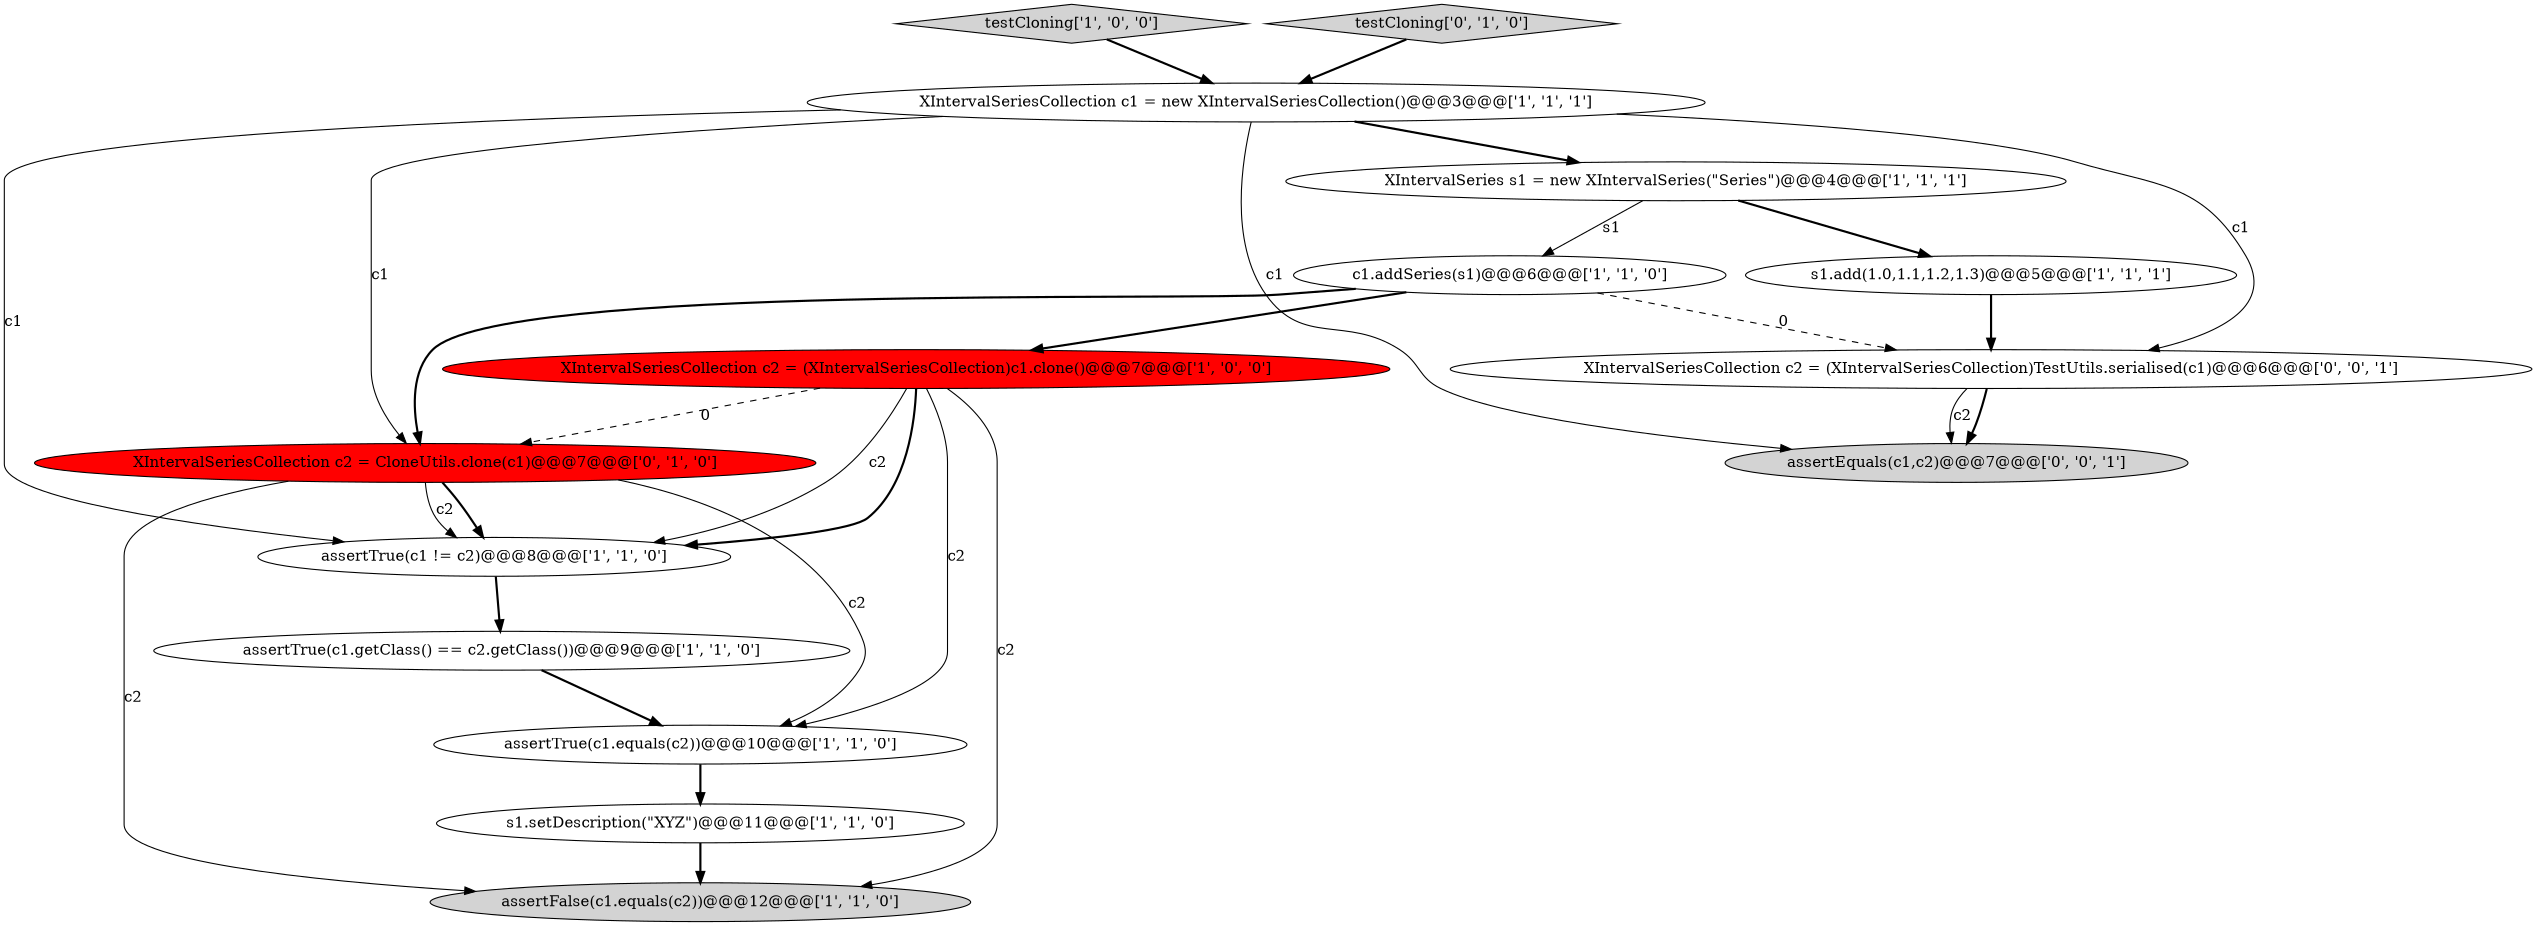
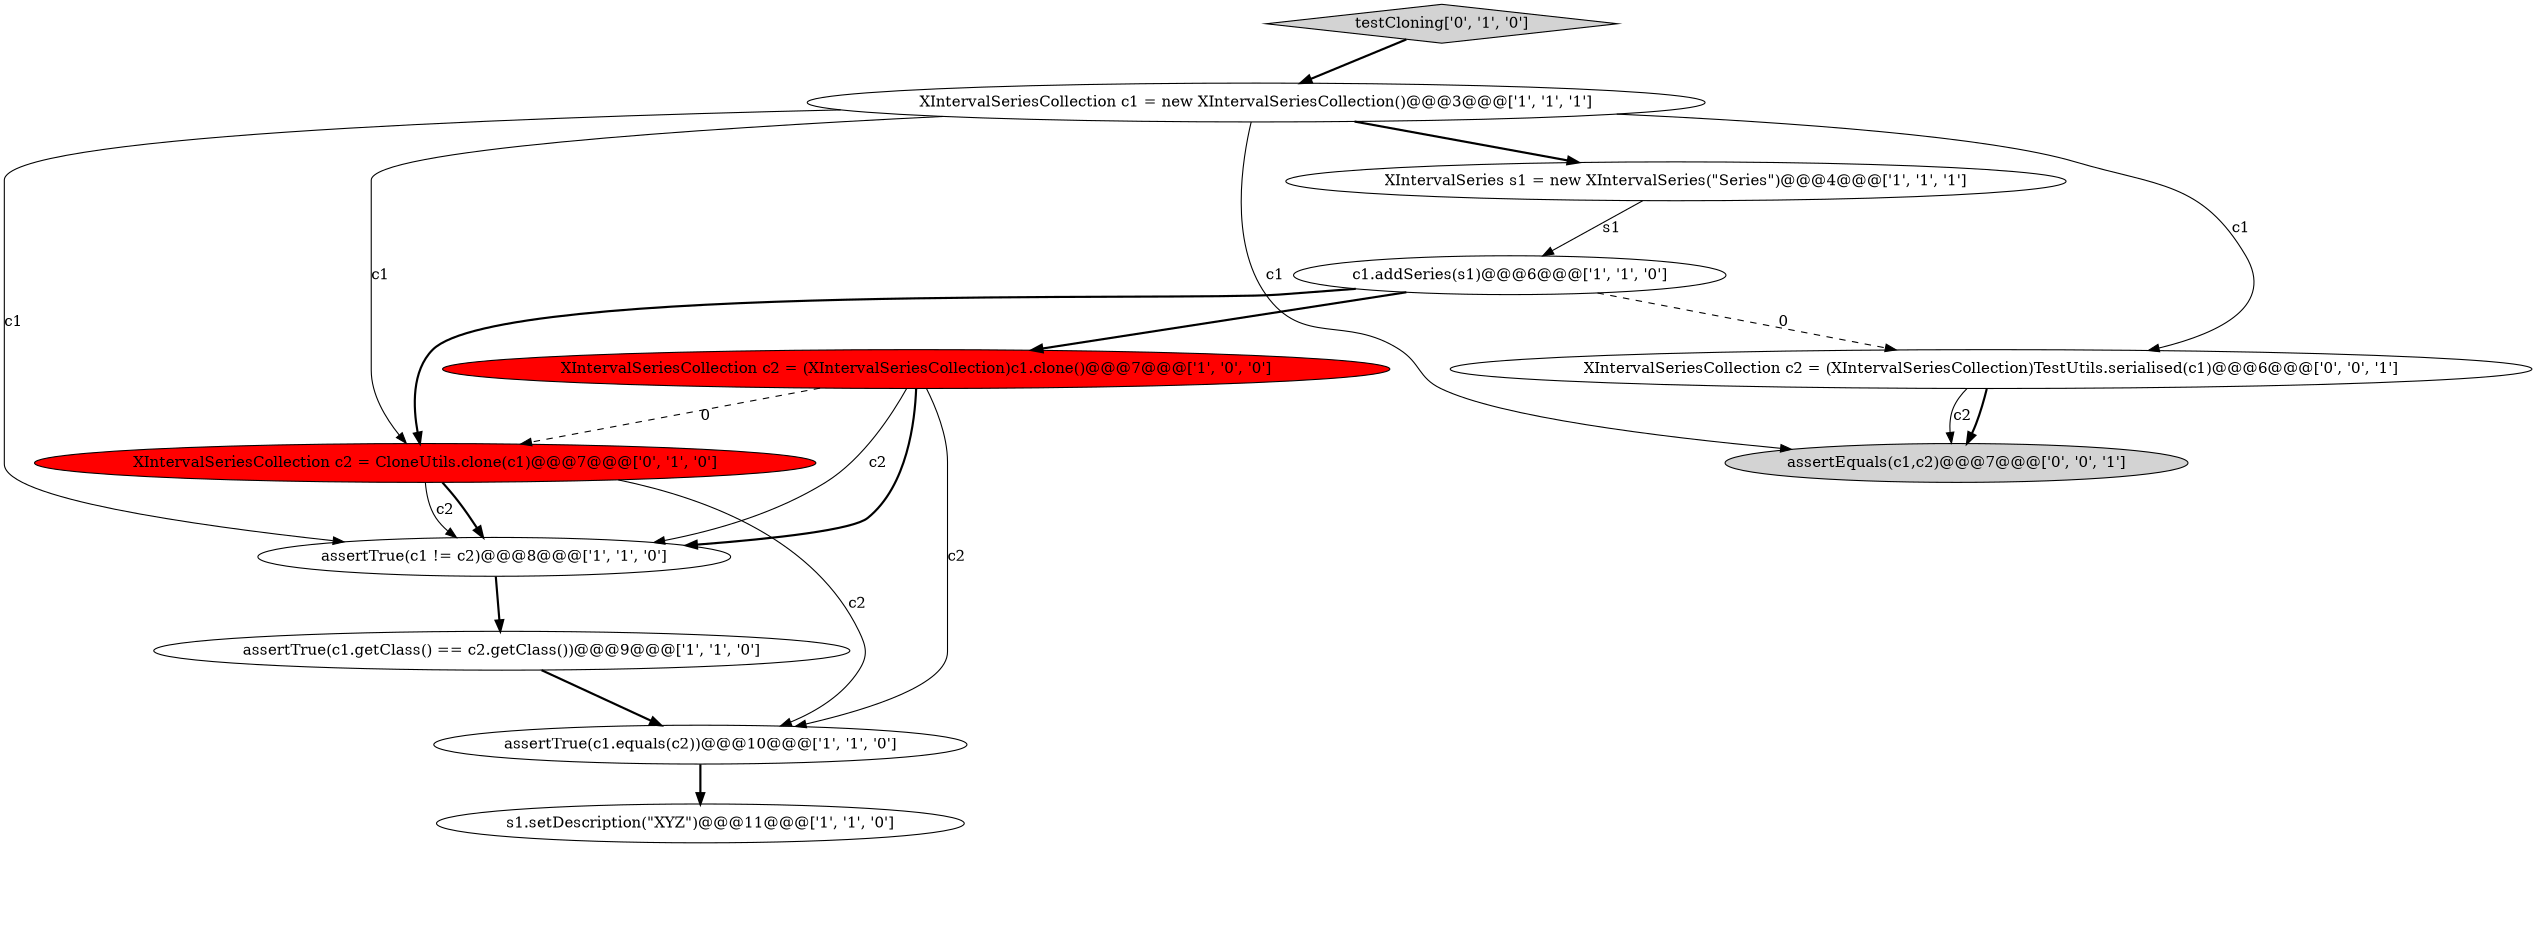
(1072, 24) -> none
(1991, 275) -> none
(700, 902) -> none
